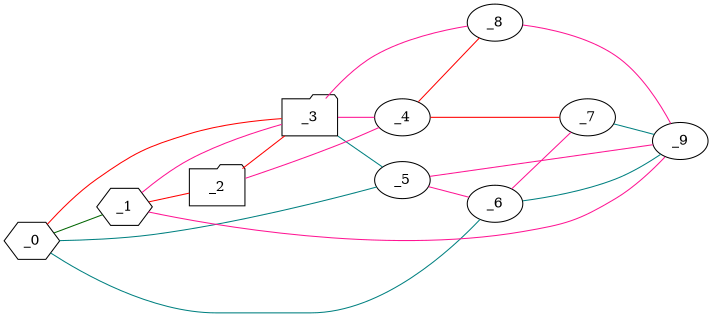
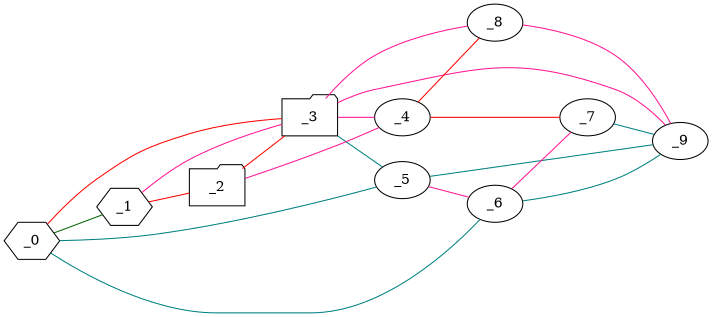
(530, 162) -> (530, 162)
(417, 240) -> (507, 68)
